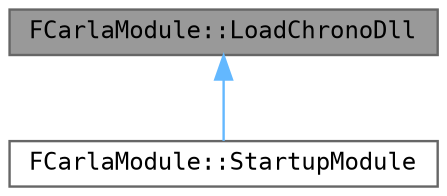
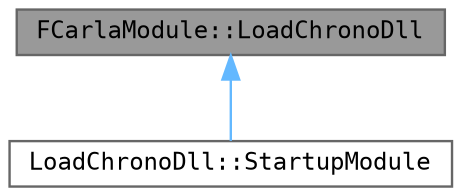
(224, 164) -> (231, 164)
